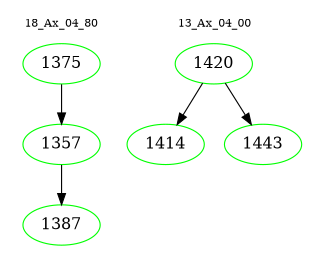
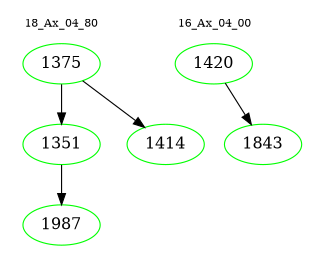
(215, 24) -> (215, 24)
(193, 99) -> (103, 96)
(62, 144) -> (62, 144)
(263, 144) -> (263, 144)
(62, 225) -> (62, 225)
